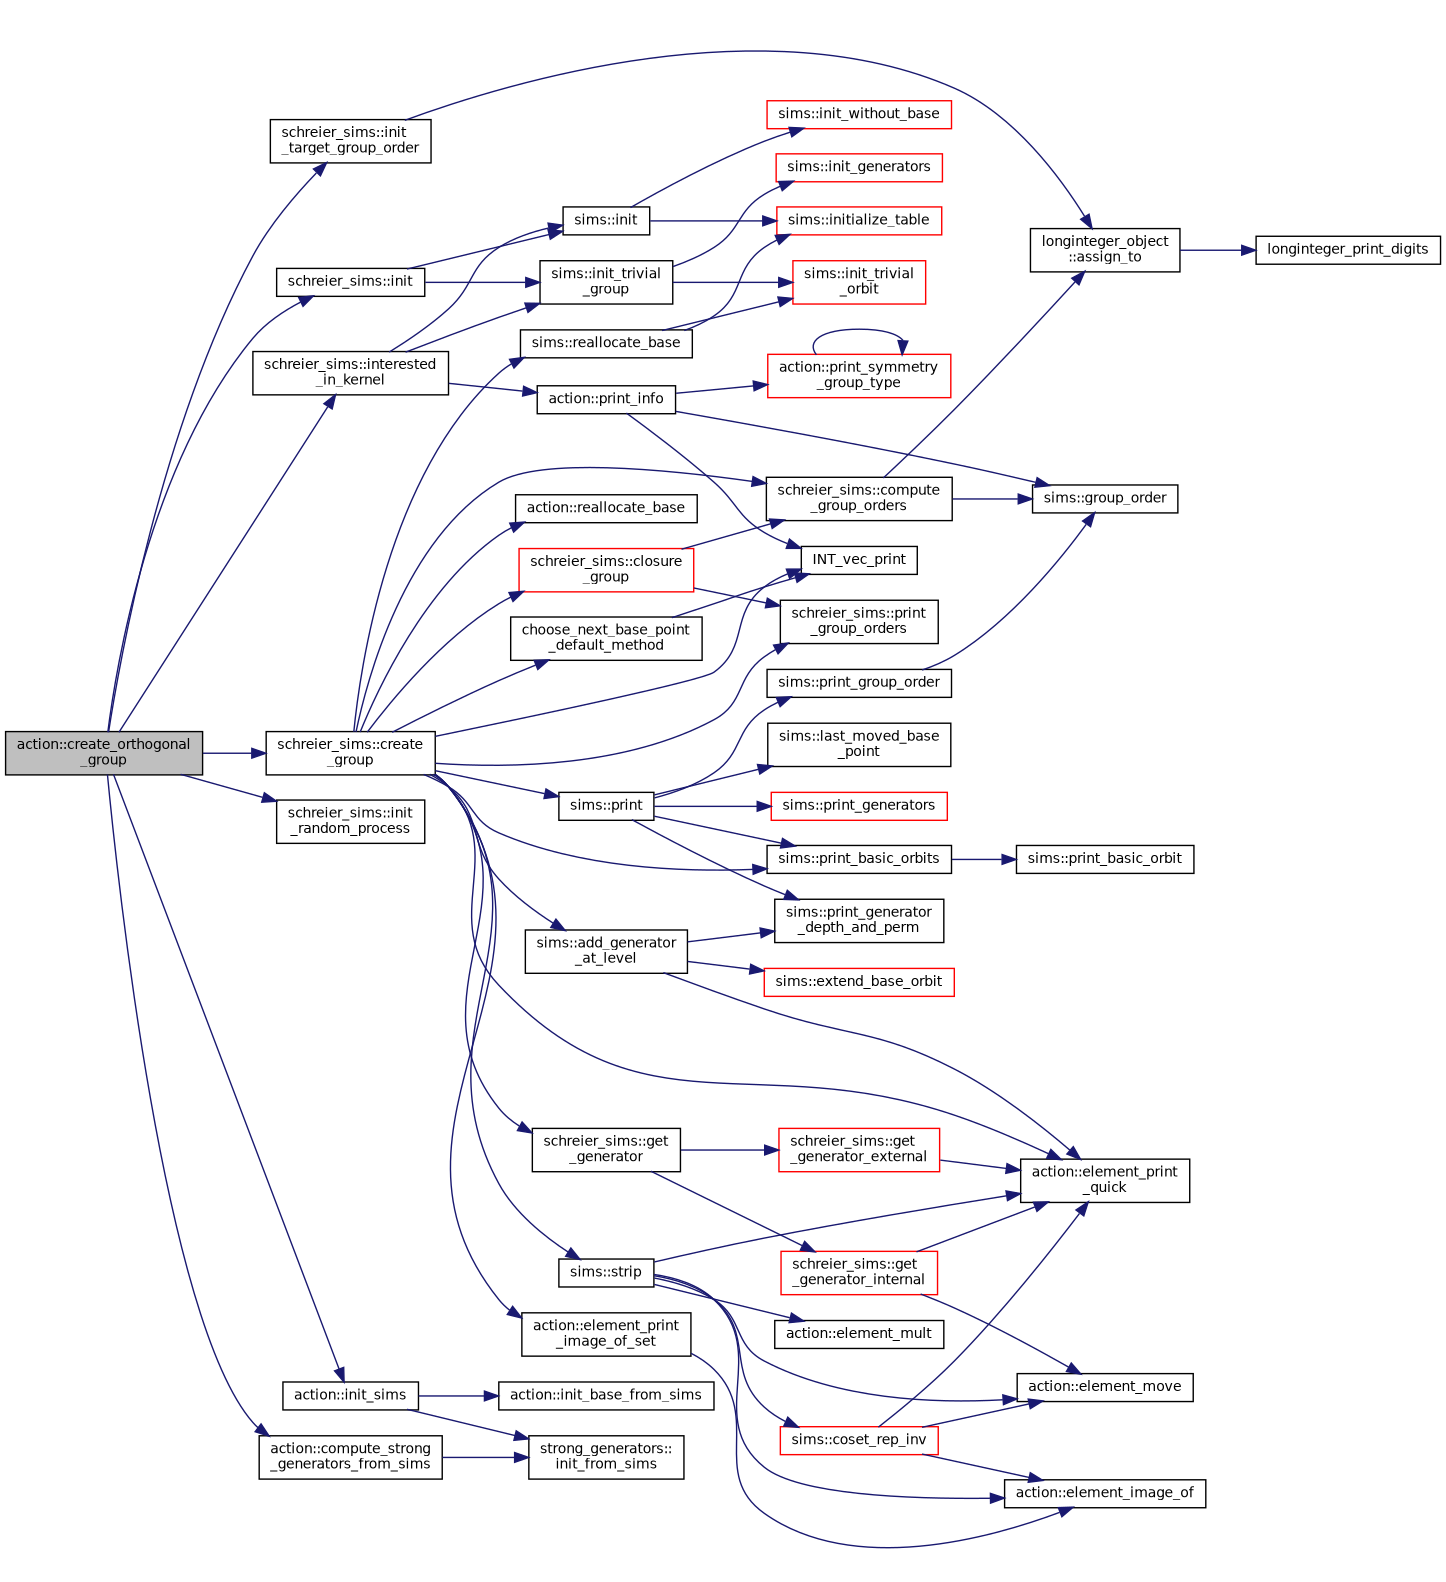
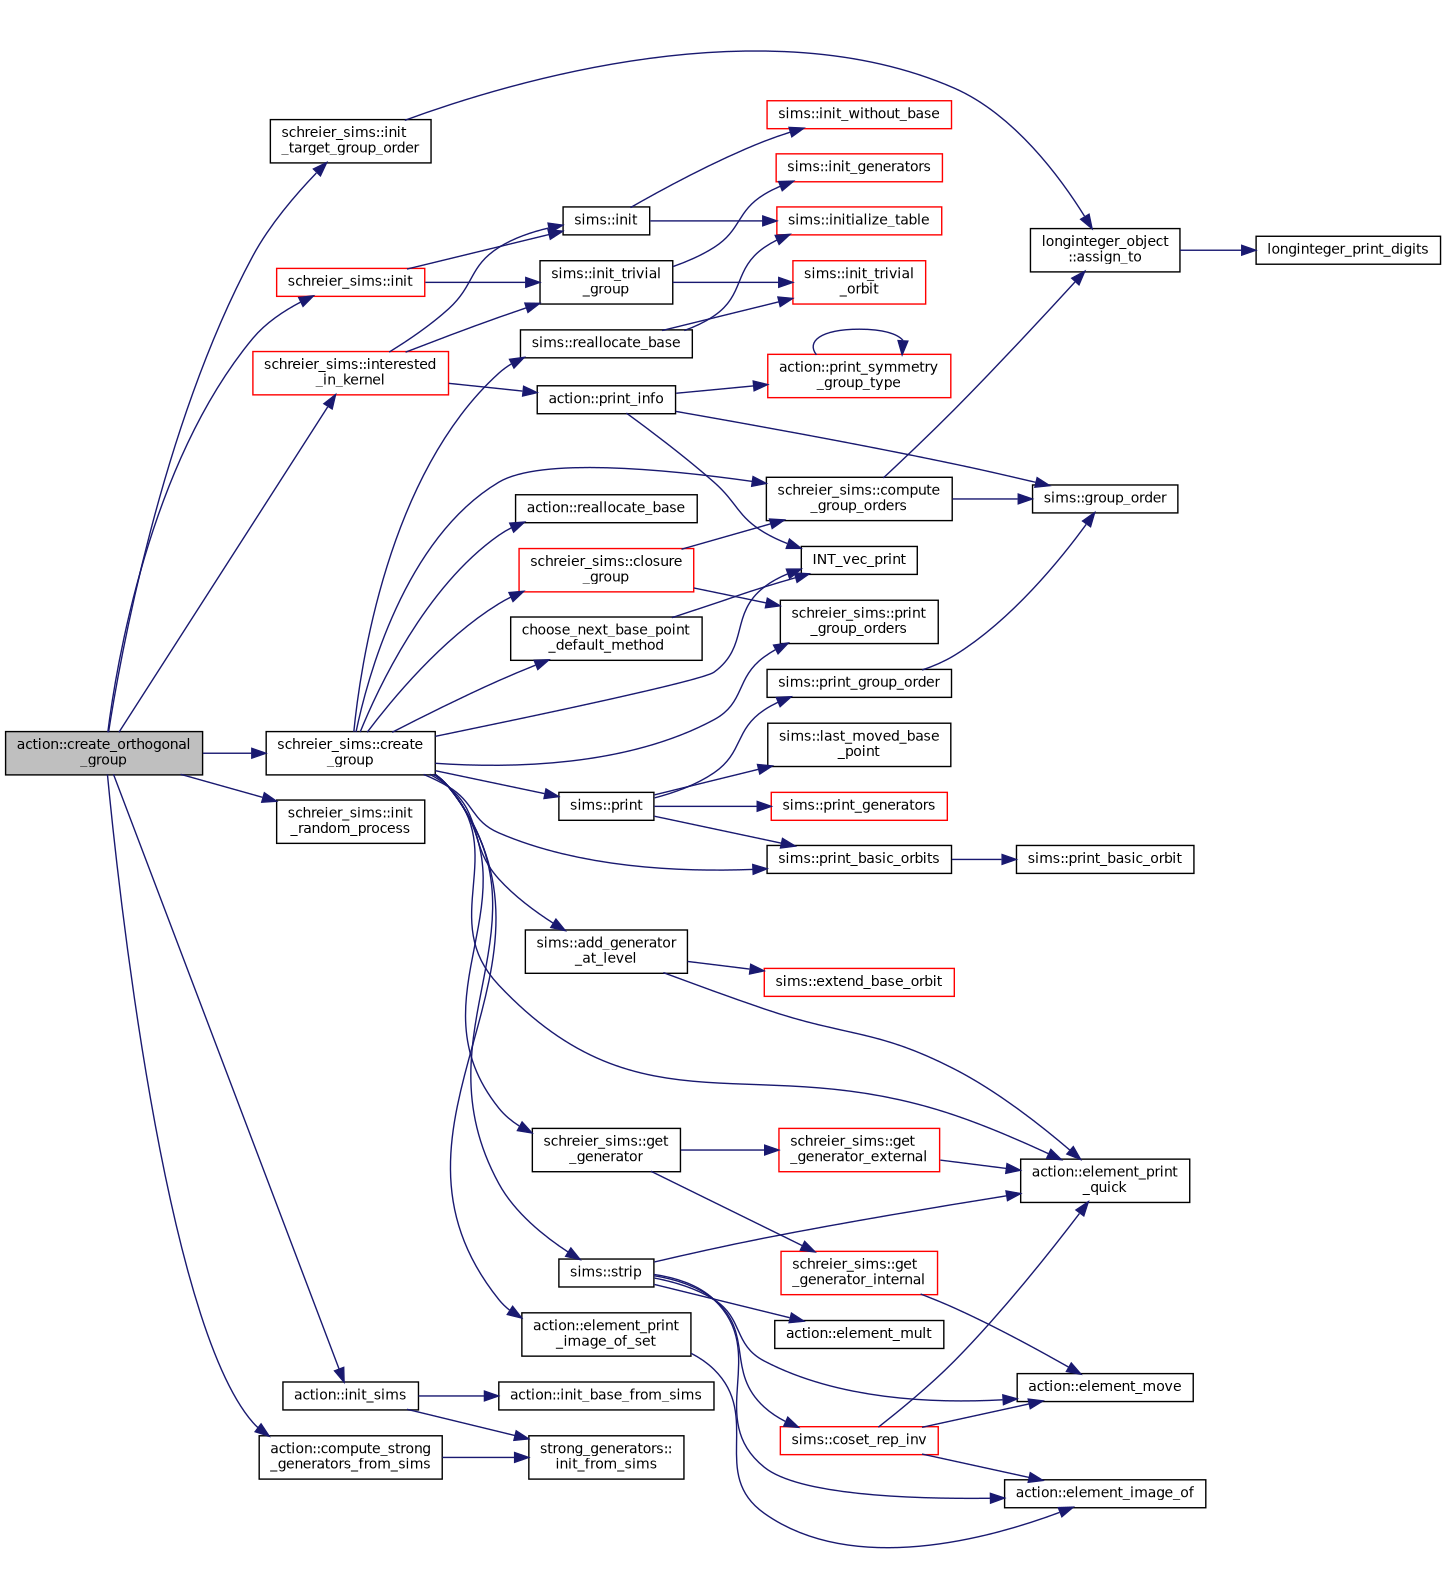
(351, 282) -> (351, 282)
(351, 373) -> (351, 373)
(859, 921) -> none
(976, 1229) -> none
